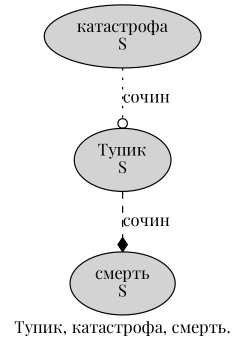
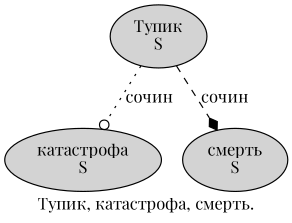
(123, 93) -> (124, 93)
